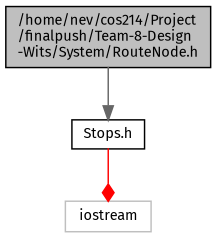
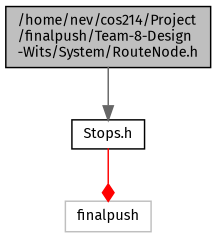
(108, 216) -> (108, 216)
